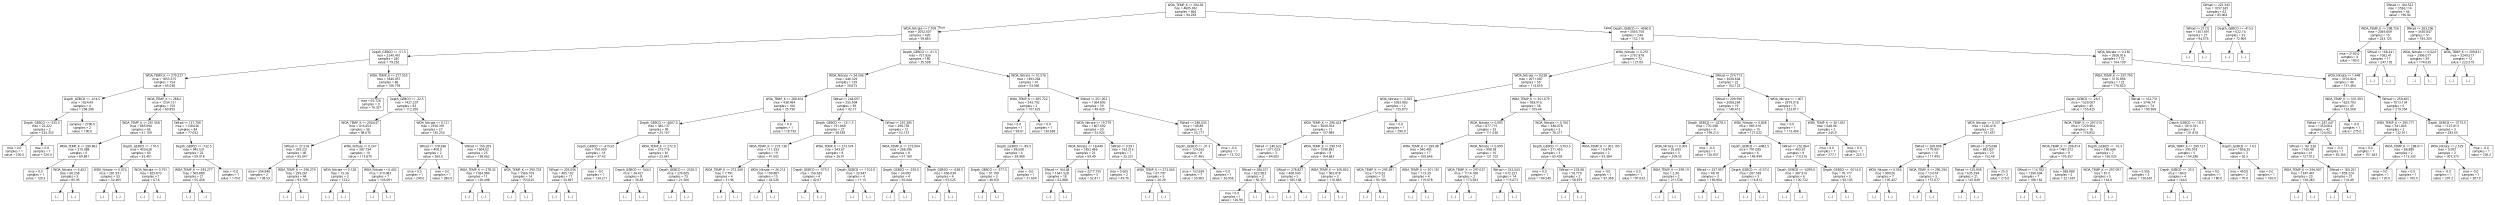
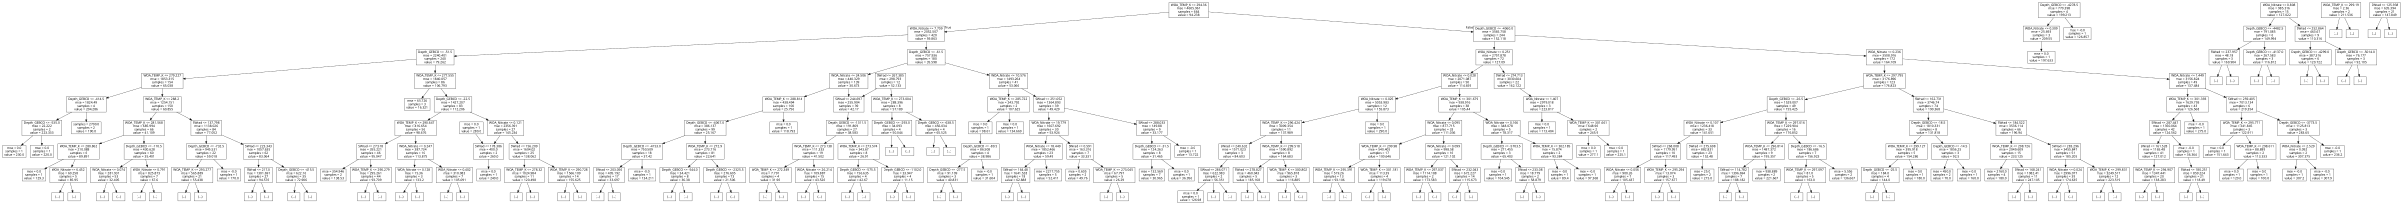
(1729, 104) -> none
(871, 116) -> (871, 92)
none -> (1969, 116)
none -> (231, 139)
(1671, 162) -> none
(1977, 162) -> none
(437, 163) -> (479, 138)
(2322, 163) -> (2190, 161)
none -> (1560, 175)
